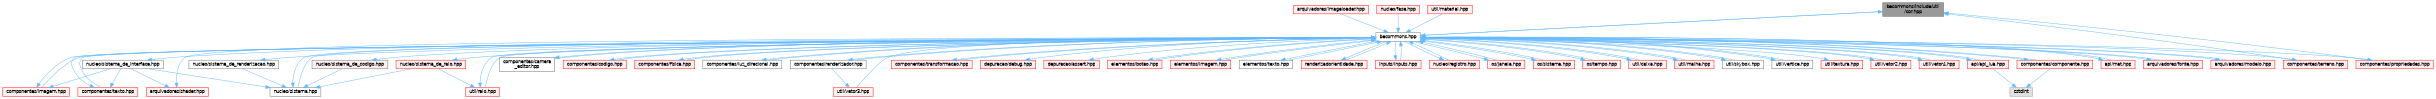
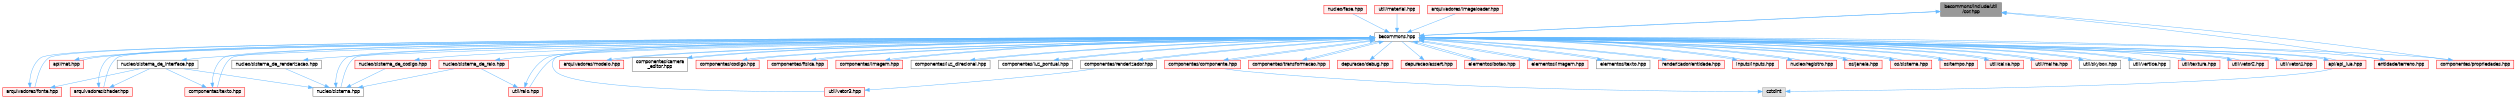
none -> (727, 40)
(350, 64) -> (393, 64)
none -> (1036, 64)
(2316, 64) -> (2401, 64)
(76, 79) -> (95, 78)
